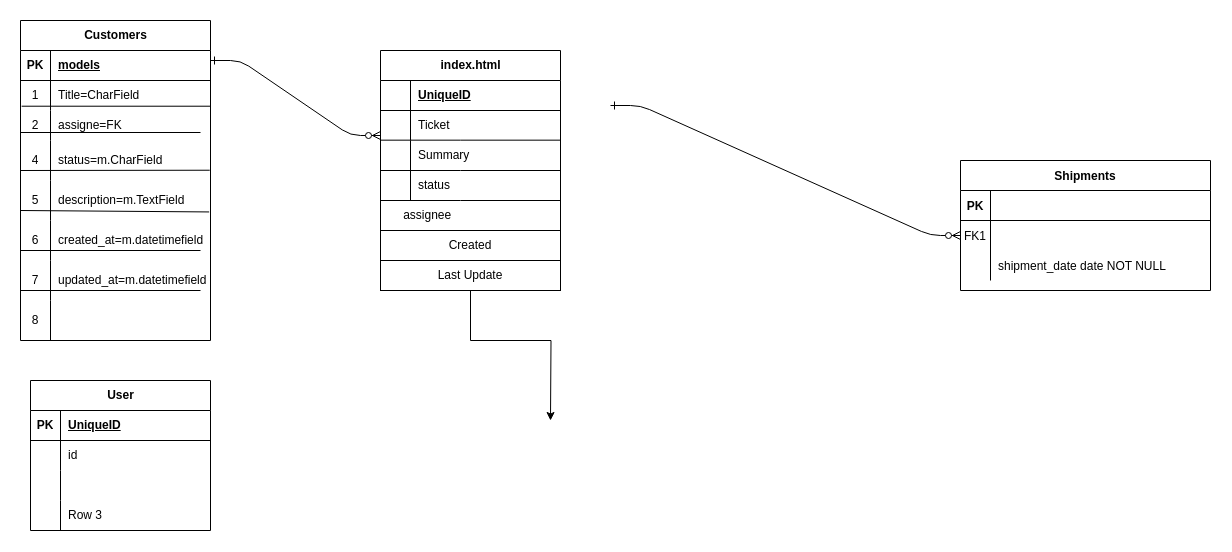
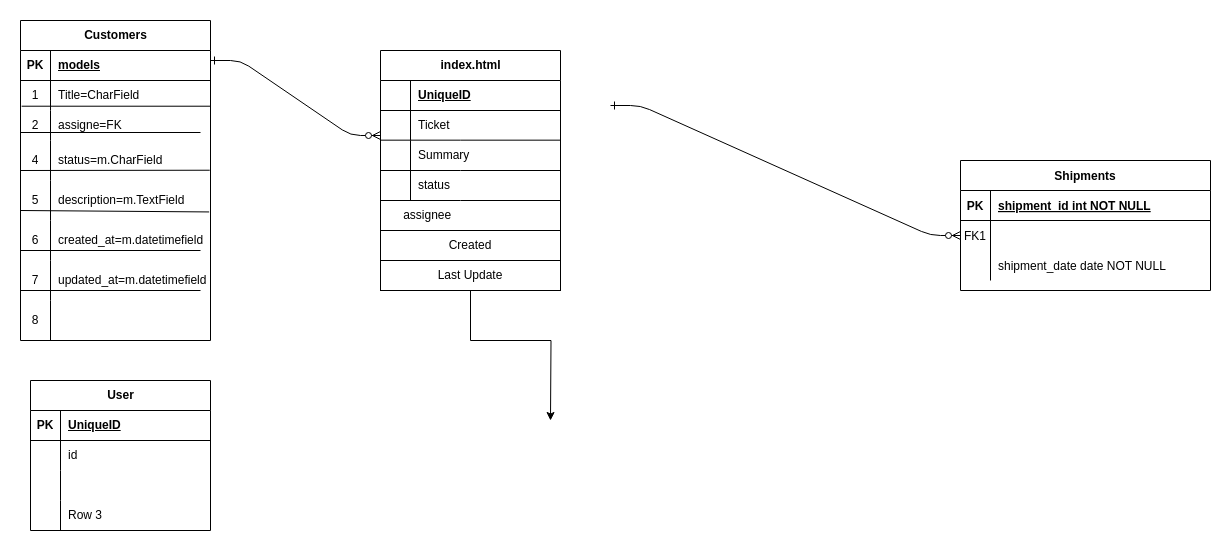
none -> (1101, 206)
